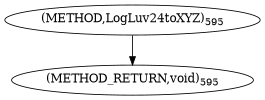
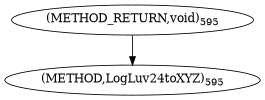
(133, 46) -> (133, 46)
